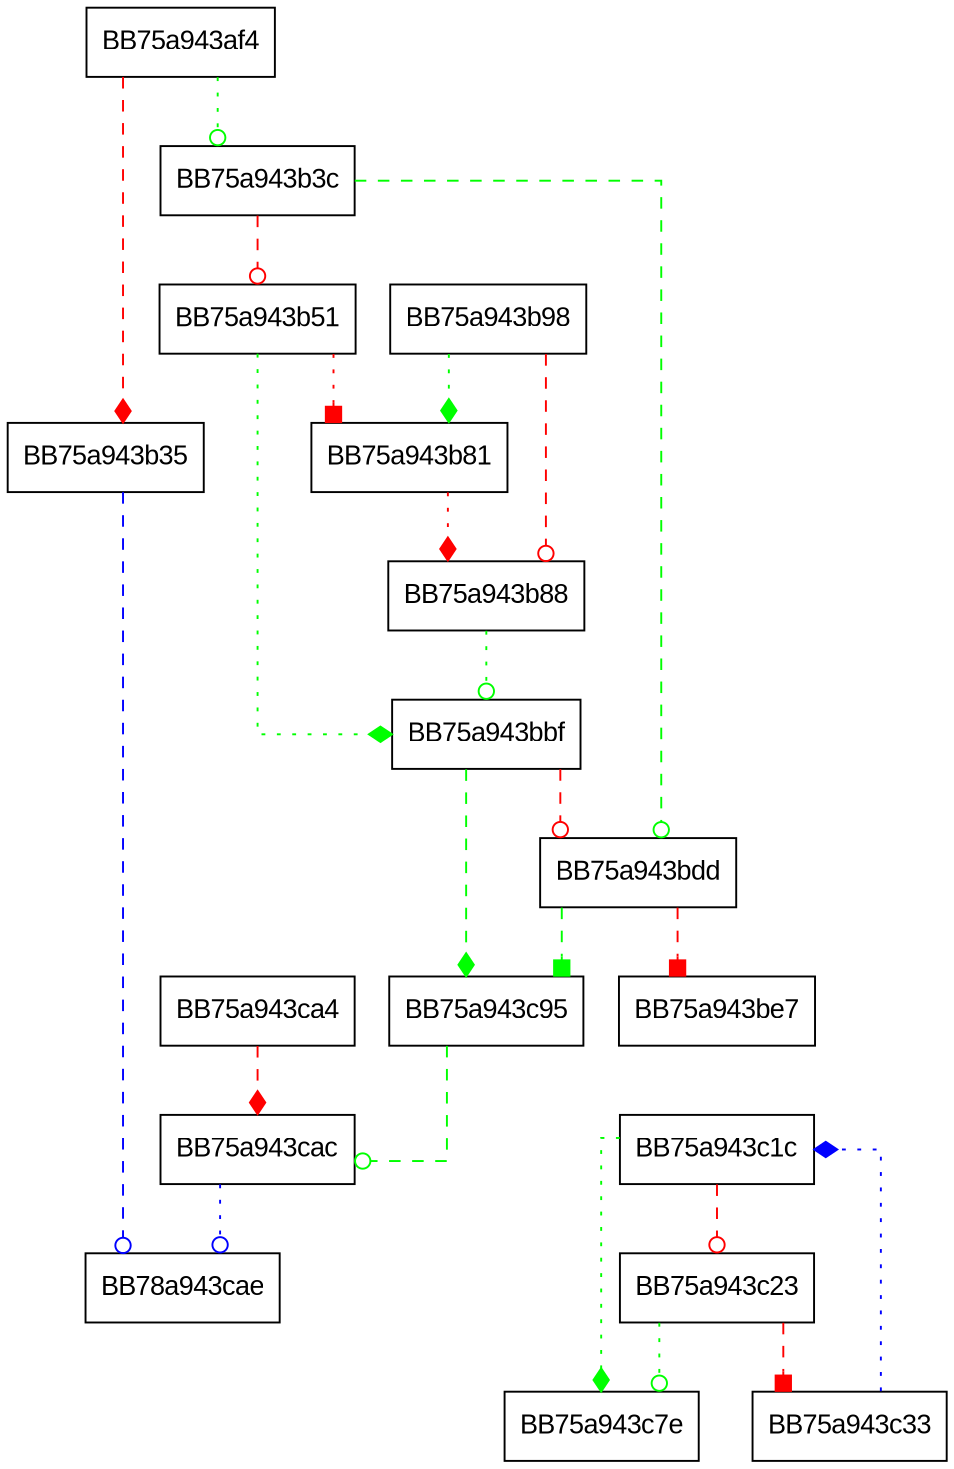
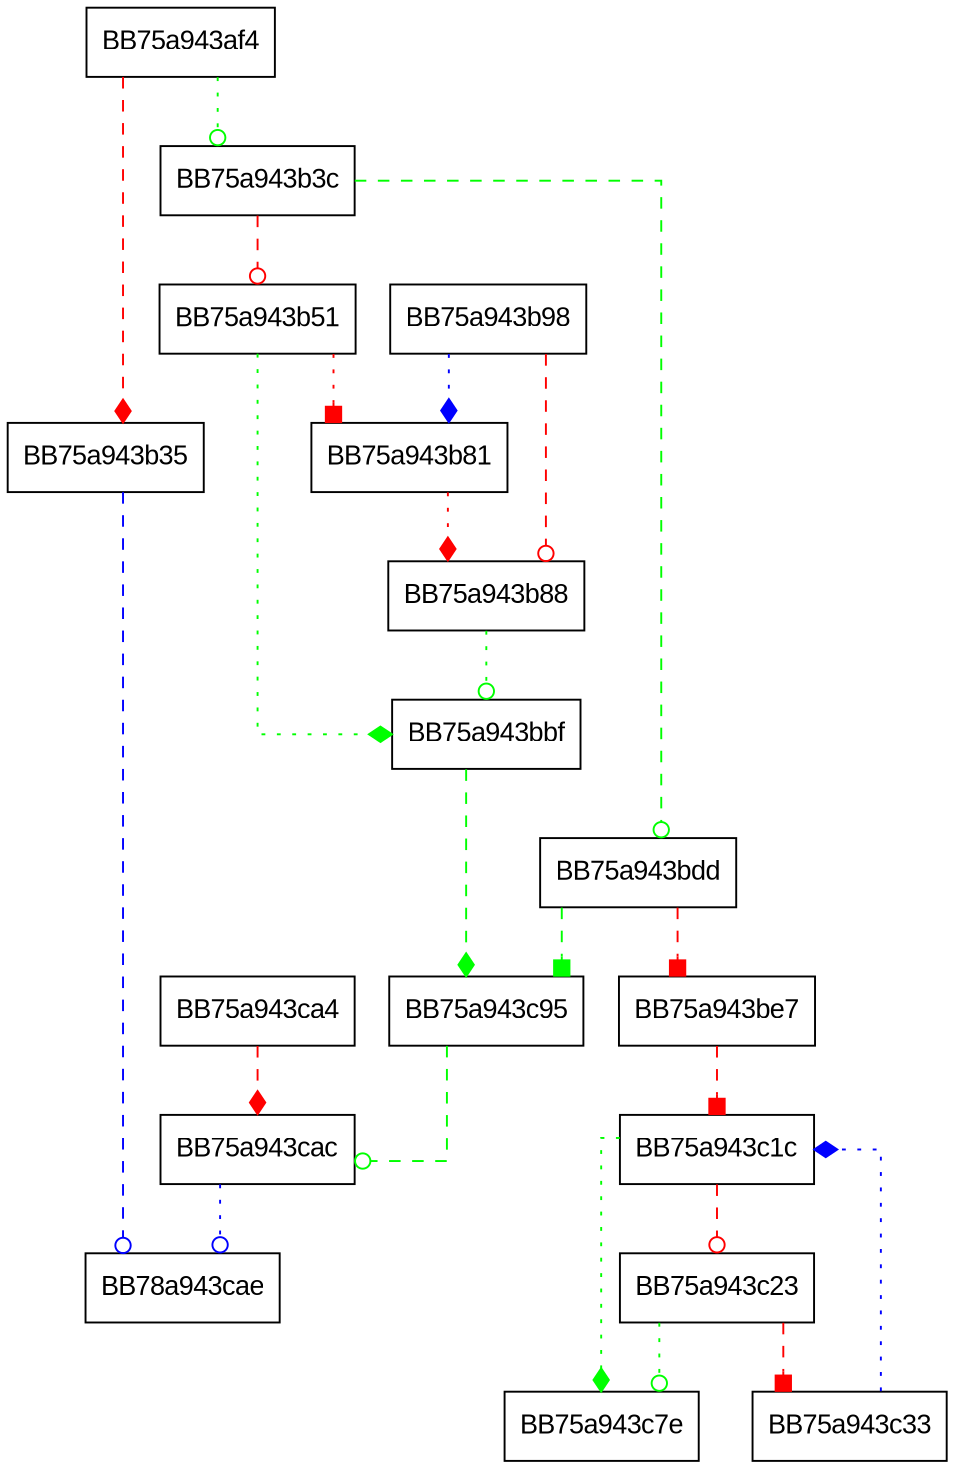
(449, 377) -> (449, 377)
(560, 796) -> none
none -> (717, 1070)
